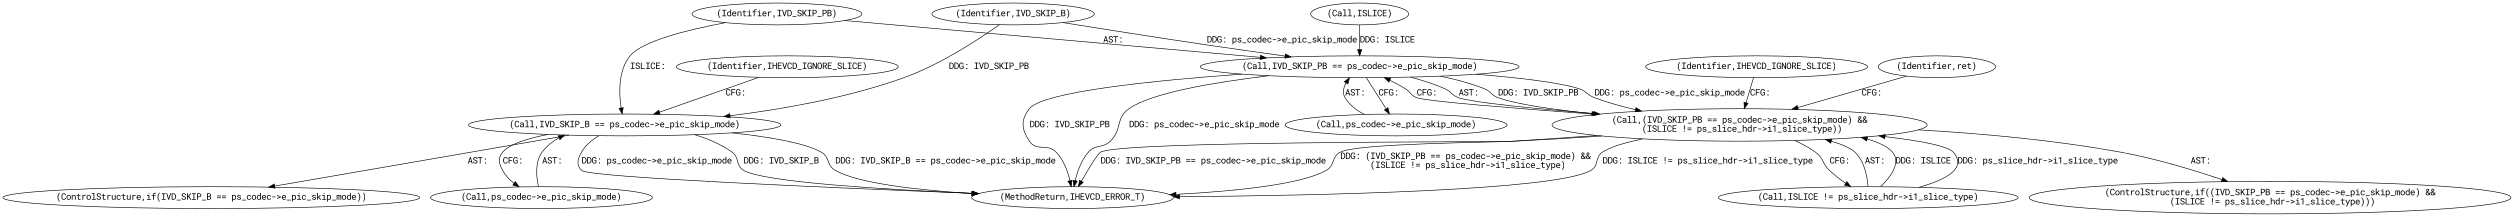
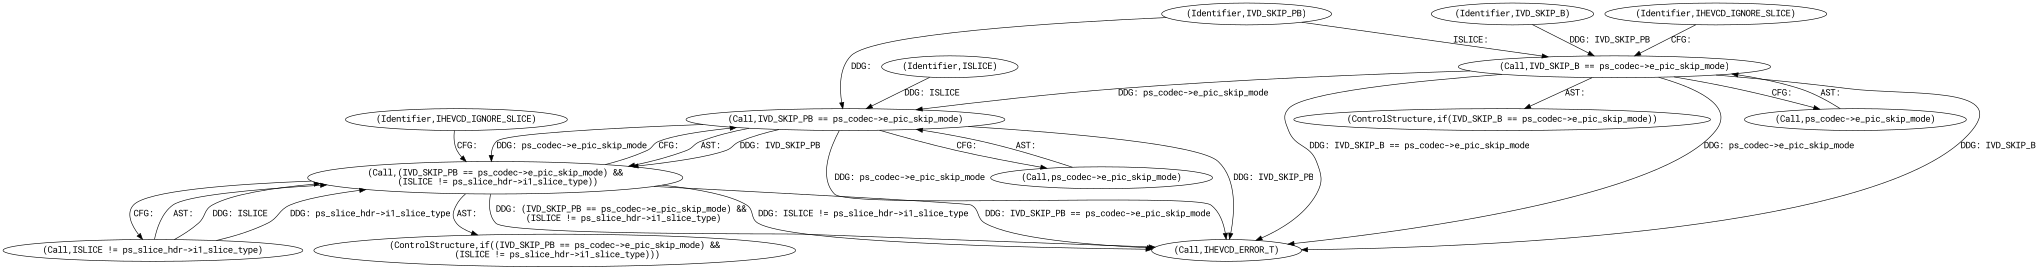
(1360, 14) -> (950, 67)
(1116, 40) -> (864, 67)
(1174, 40) -> (1196, 83)
(1937, 67) -> none
(1073, 198) -> (1227, 250)
